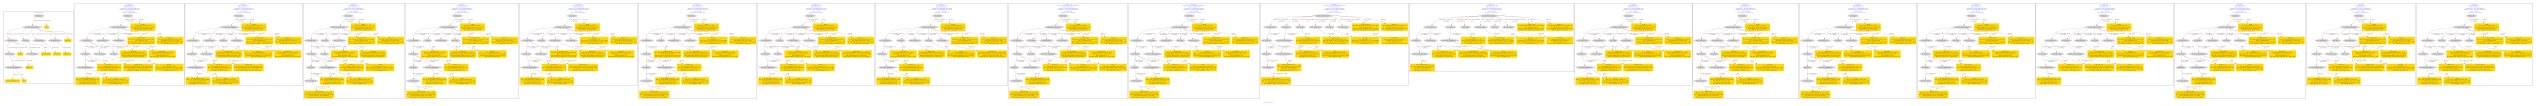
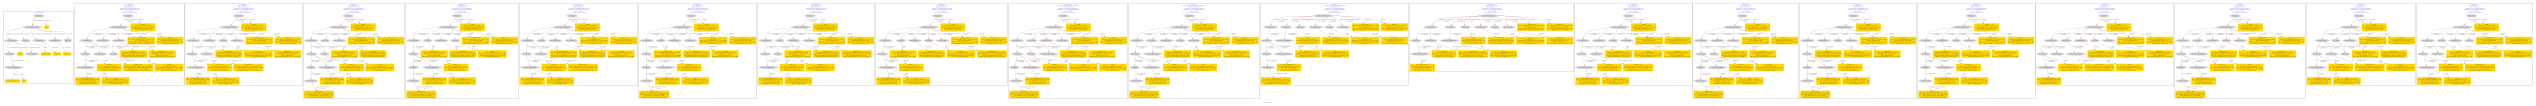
(68, 41) -> (68, 41)
(29, 67) -> none
